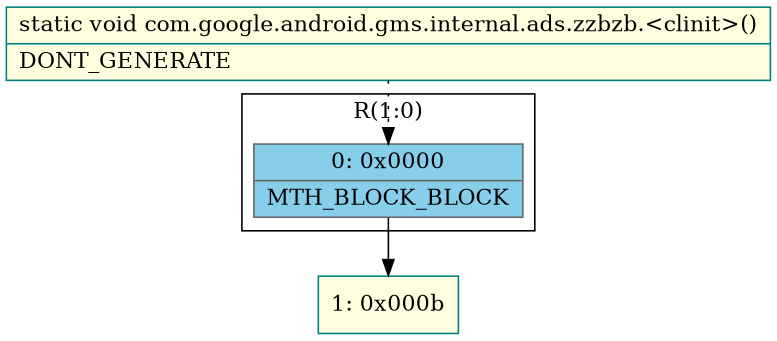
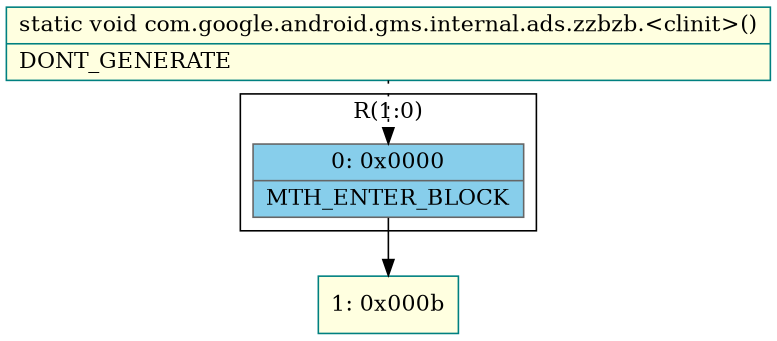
(388, 198) -> (388, 198)
